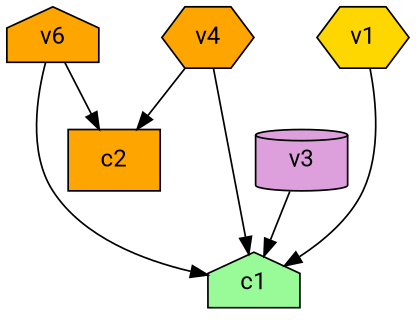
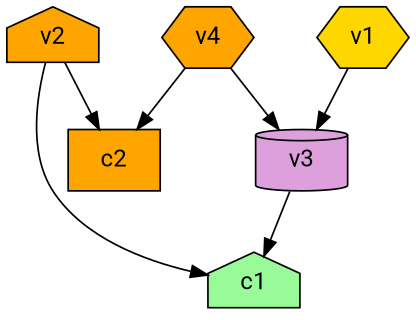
(53, 37) -> (53, 37)
(229, 153) -> (250, 92)
(369, 176) -> (336, 91)
